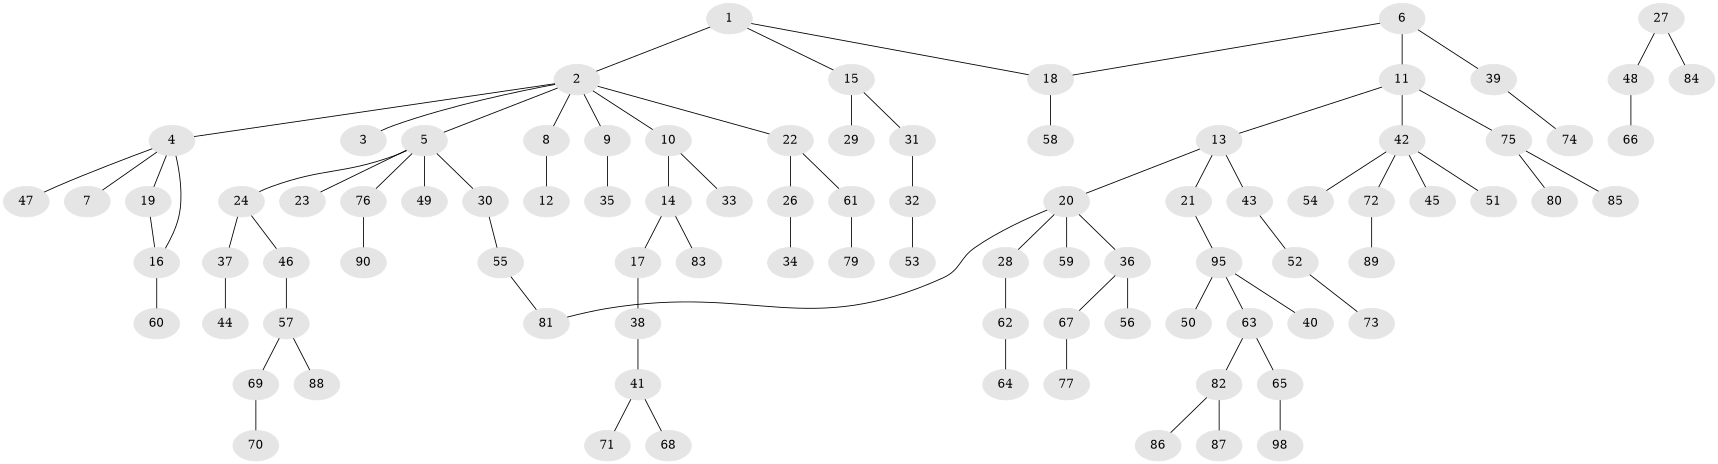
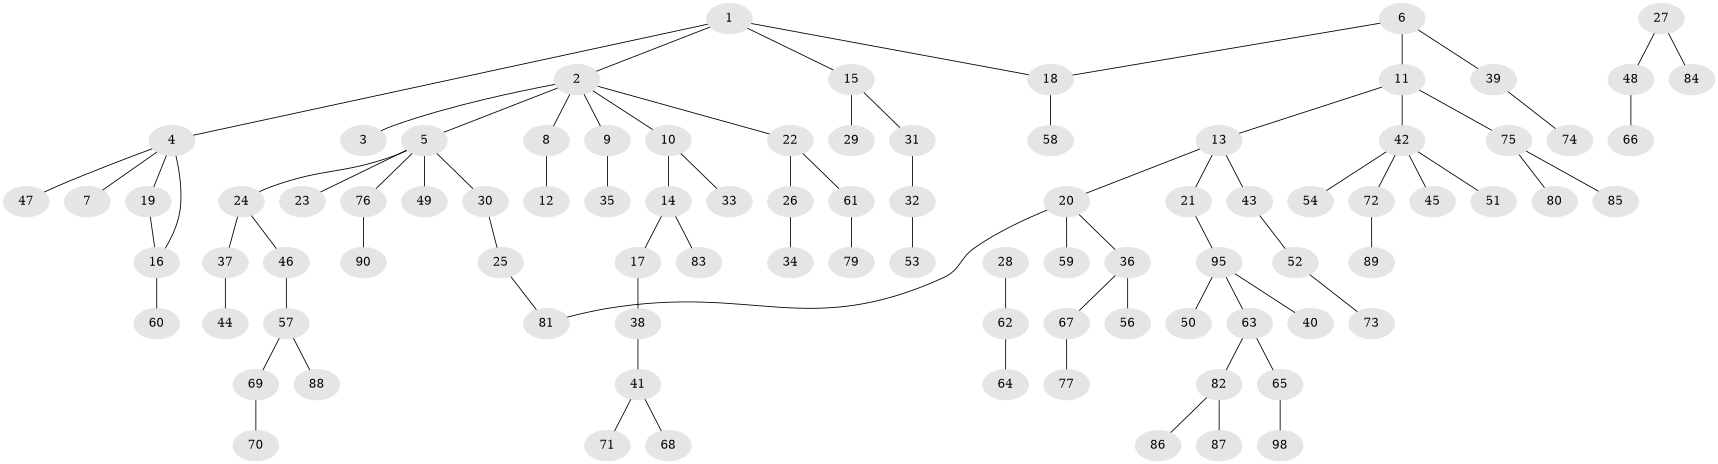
(374, 110) -> (451, 80)
(1036, 232) -> none
(501, 263) -> (501, 263)
